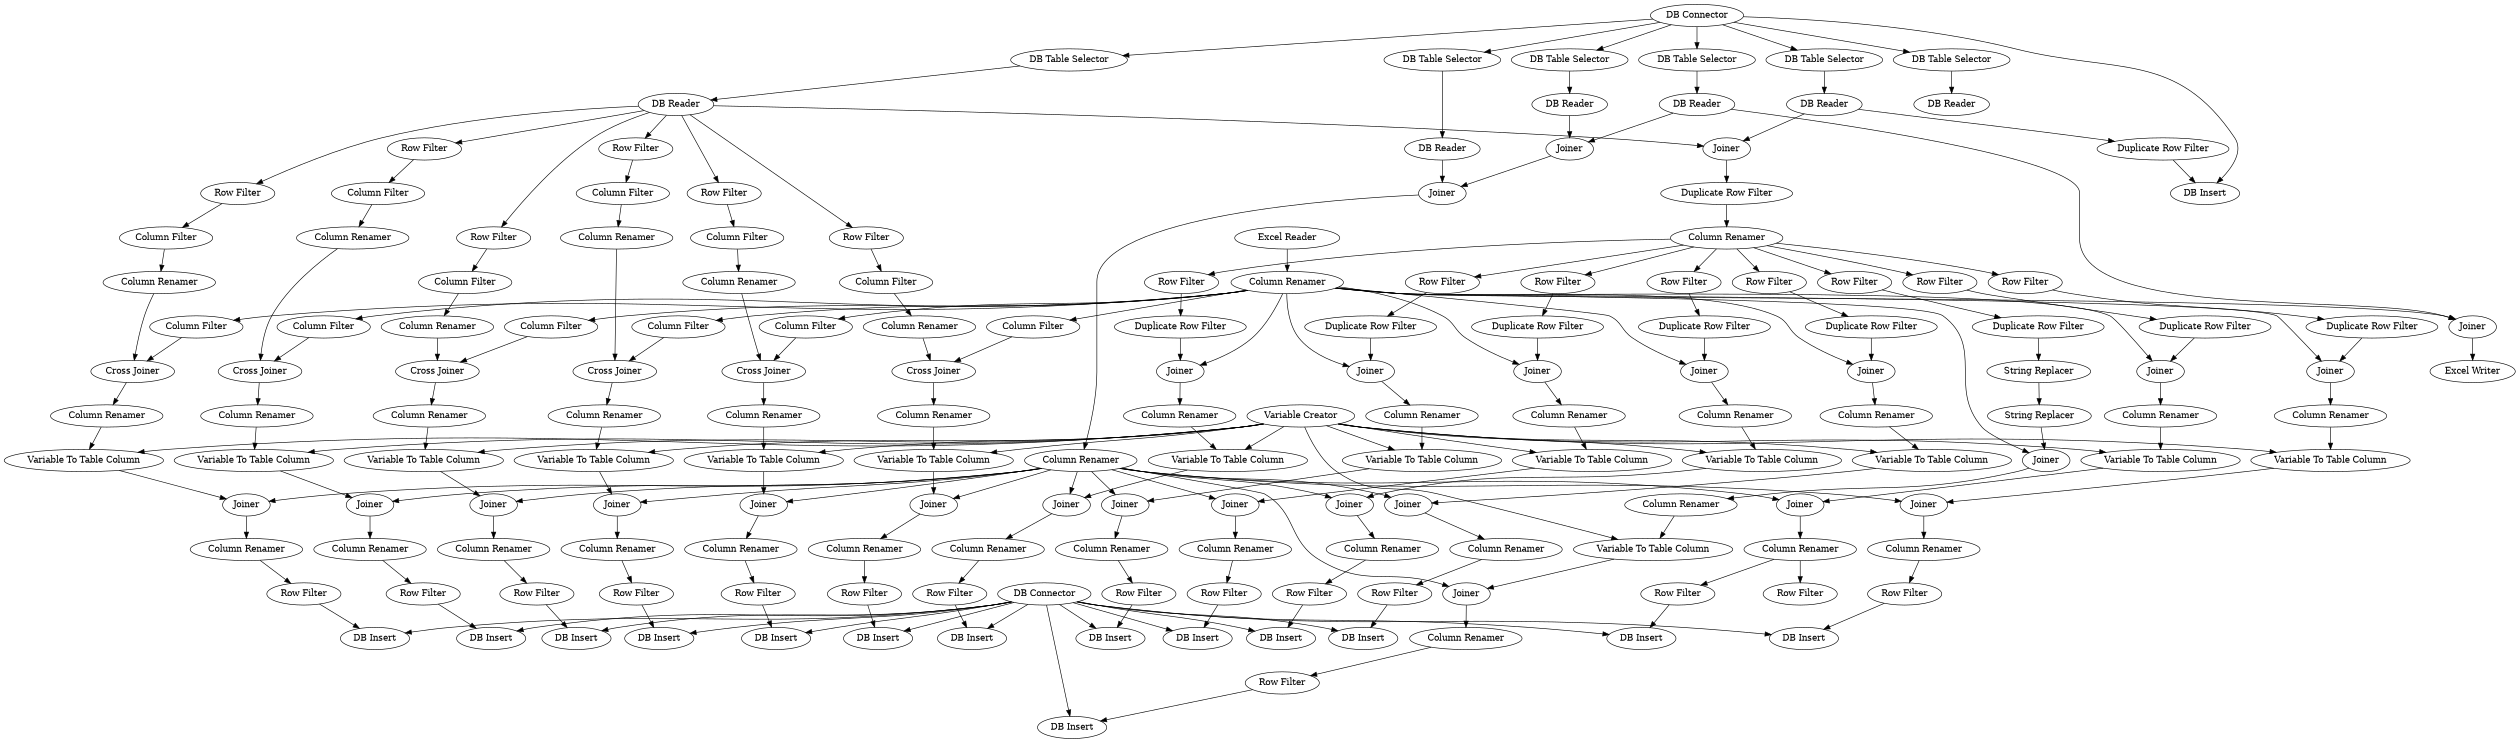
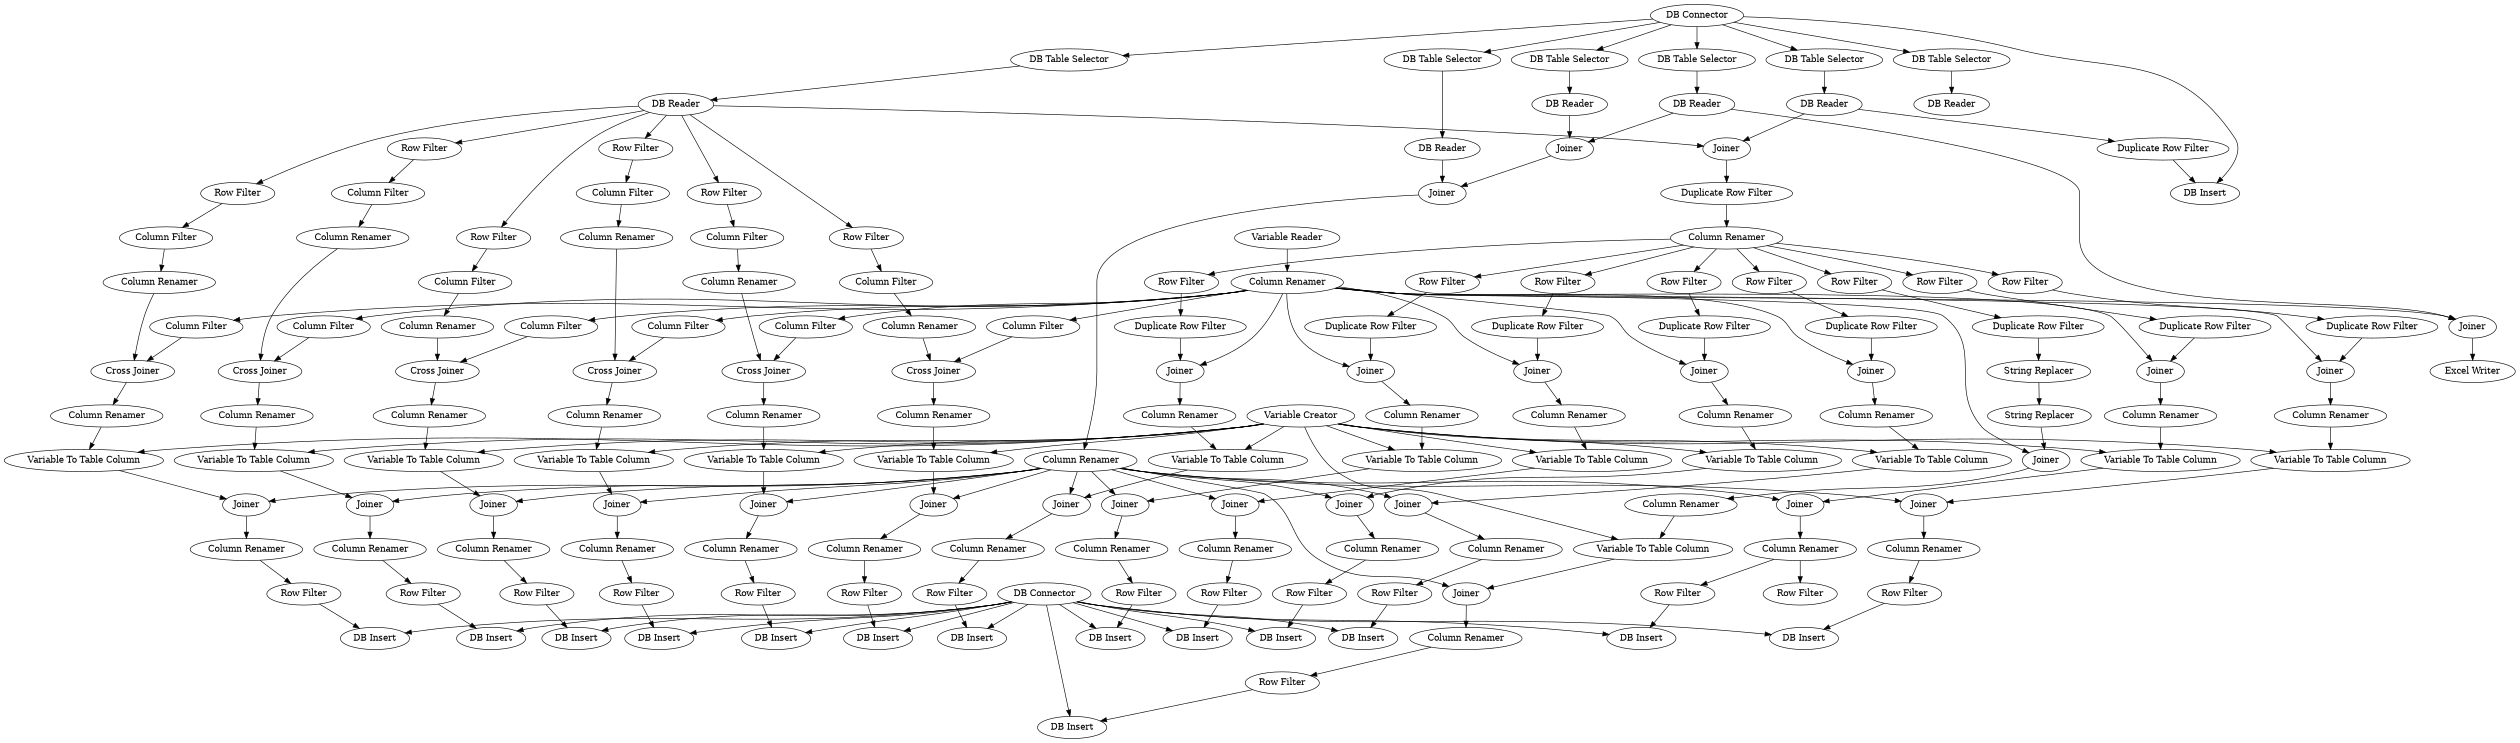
(1287, 238) -> (1287, 238)
